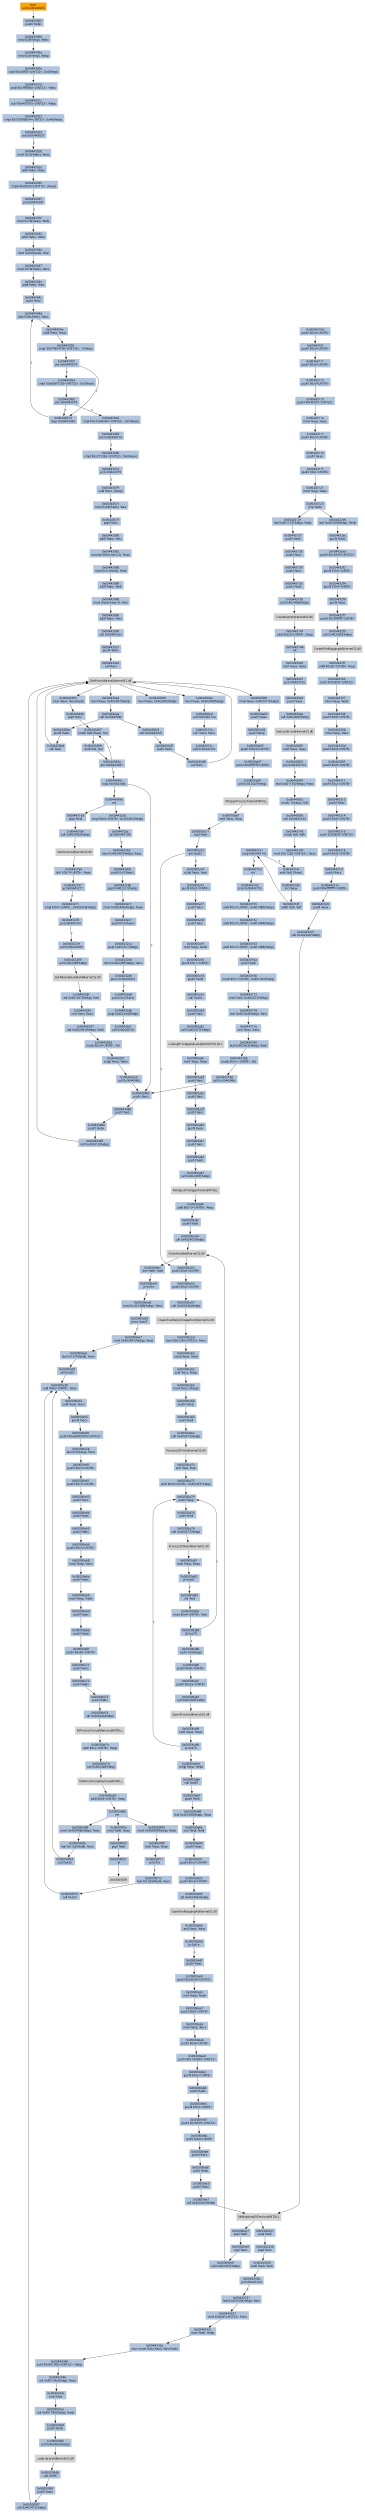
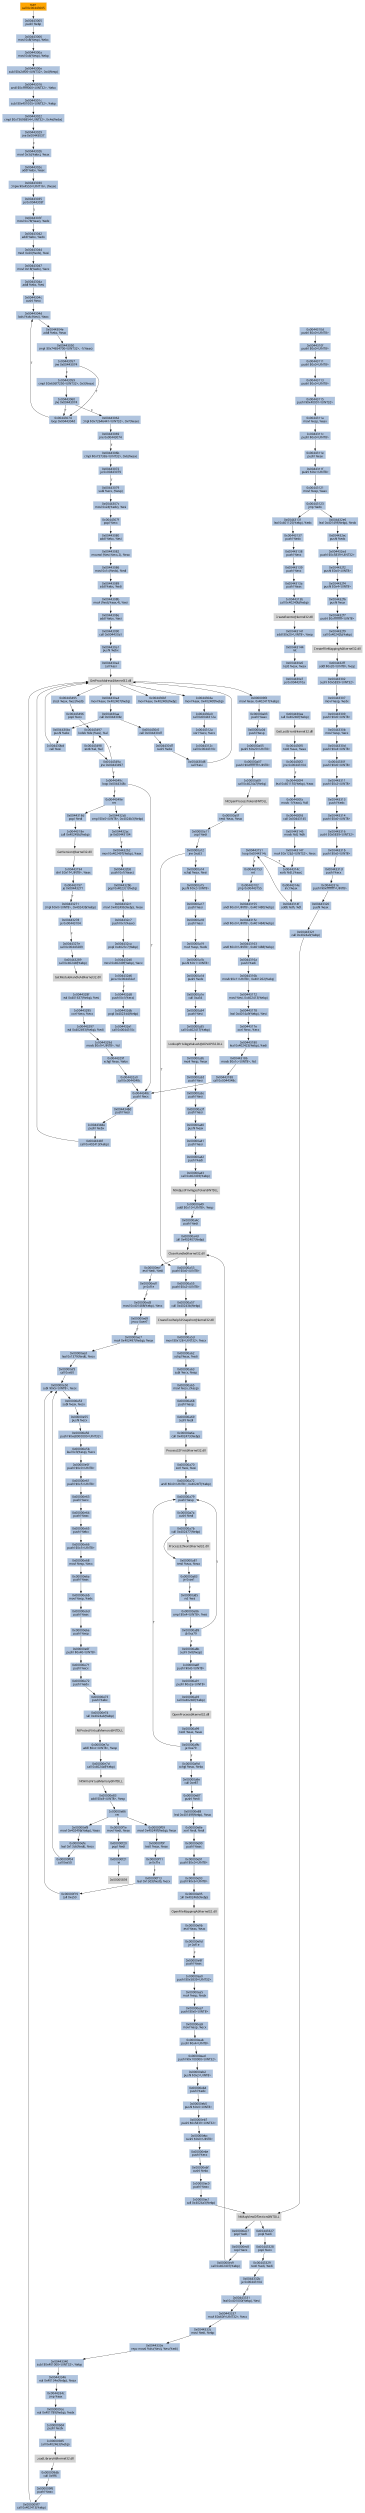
(295, 700) -> none
(79, 986) -> none
(189, 1553) -> (164, 1546)
